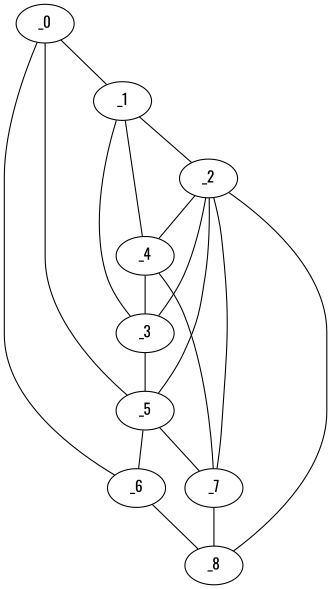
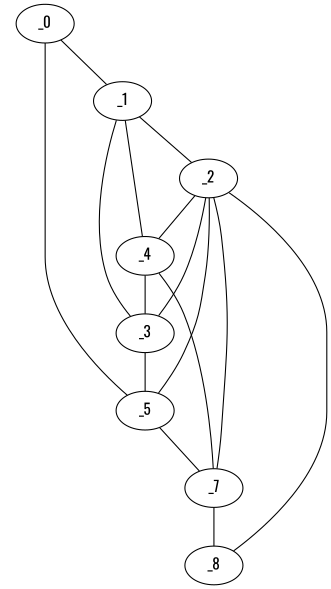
(137, 488) -> none
